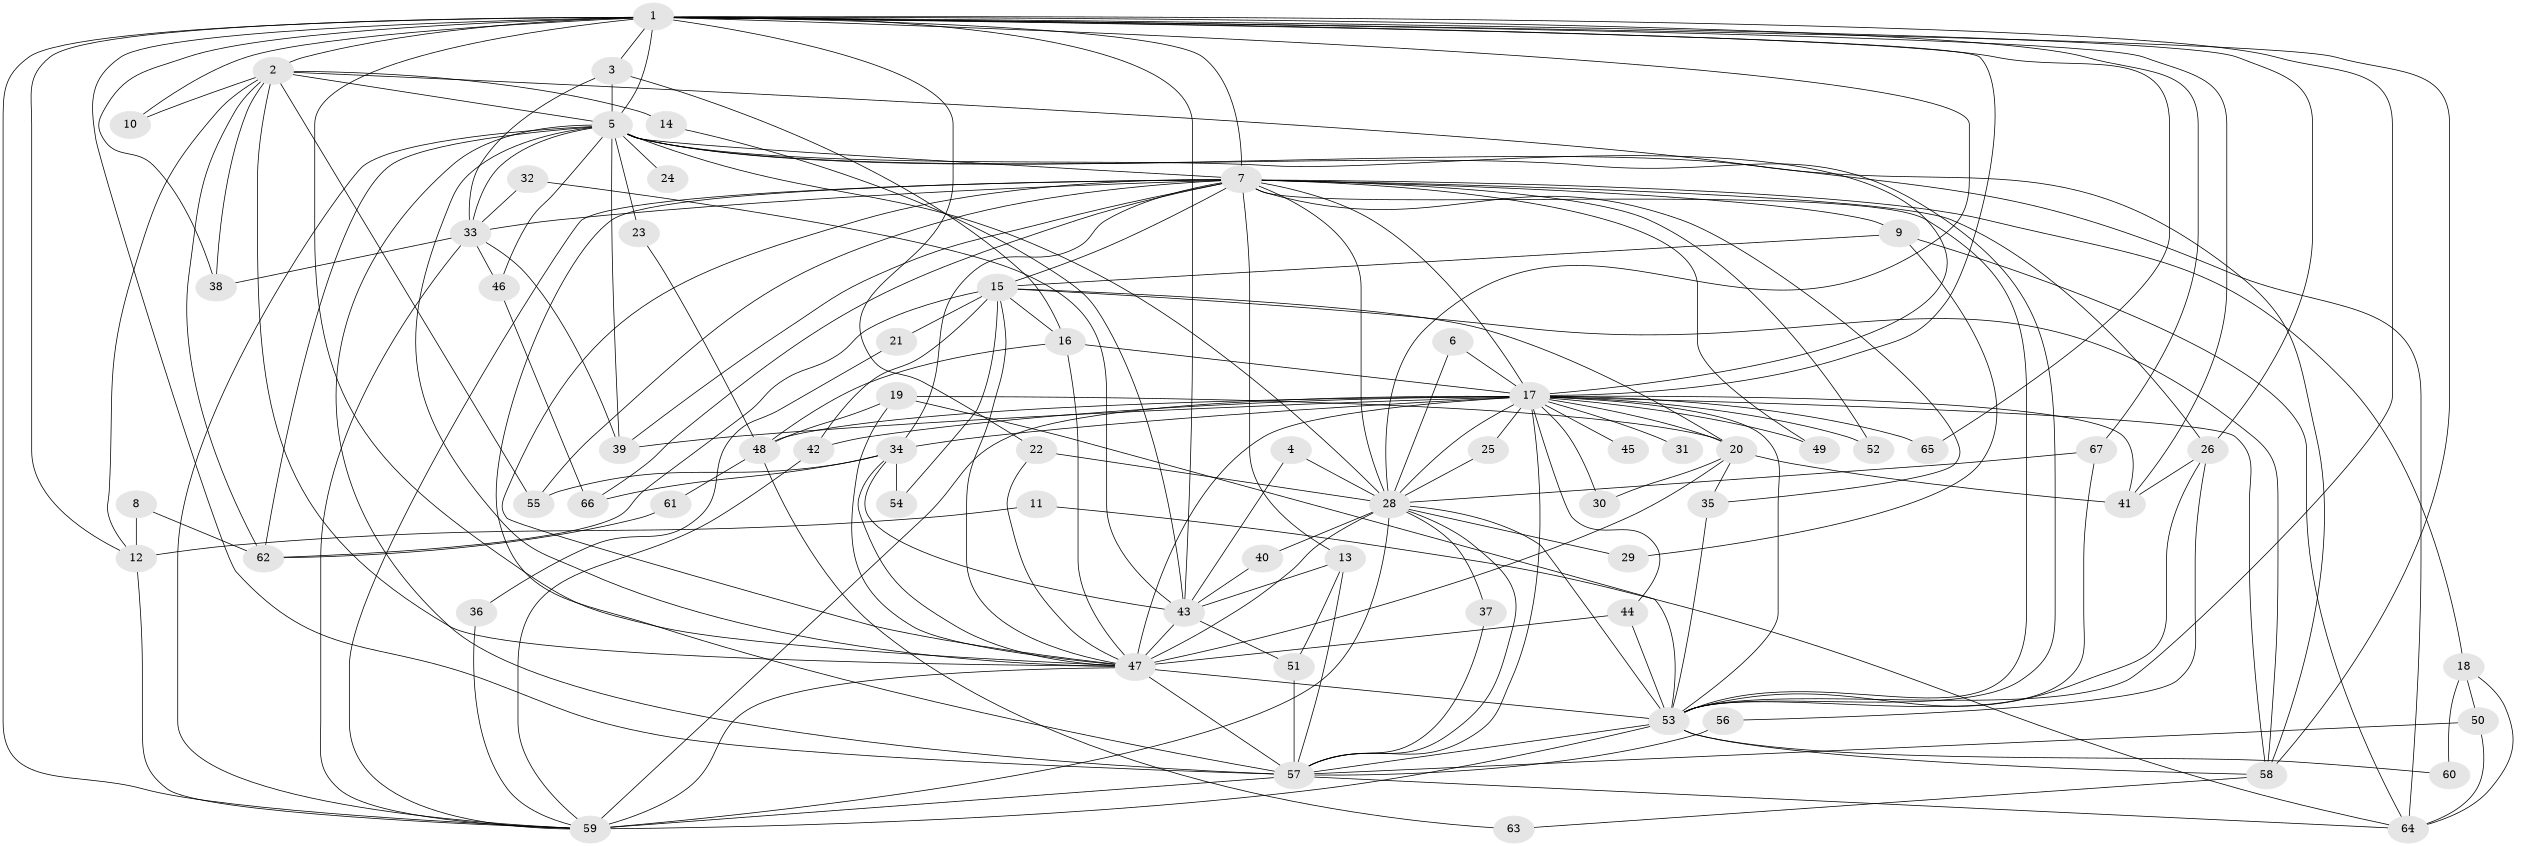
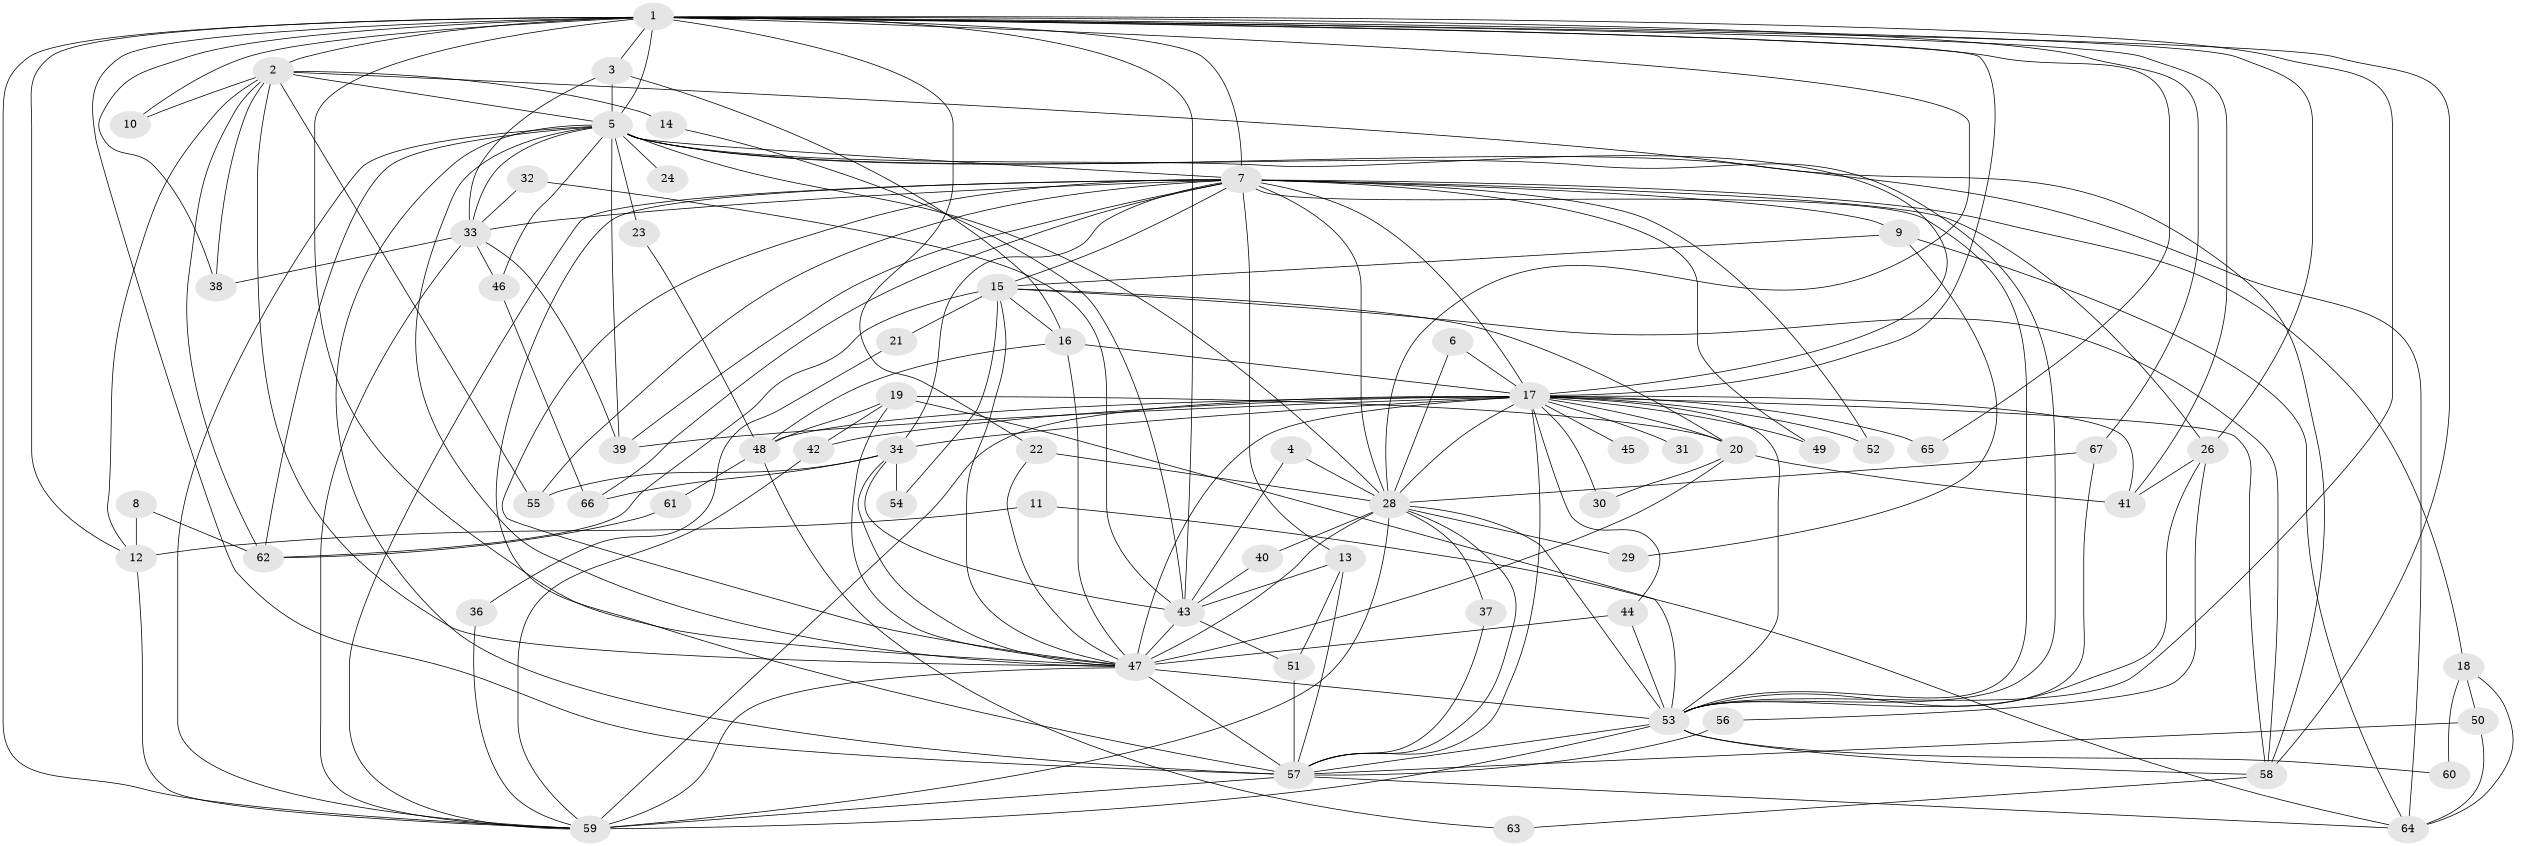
(902, 366) -> (862, 419)
(1488, 450) -> none
(1708, 504) -> none
